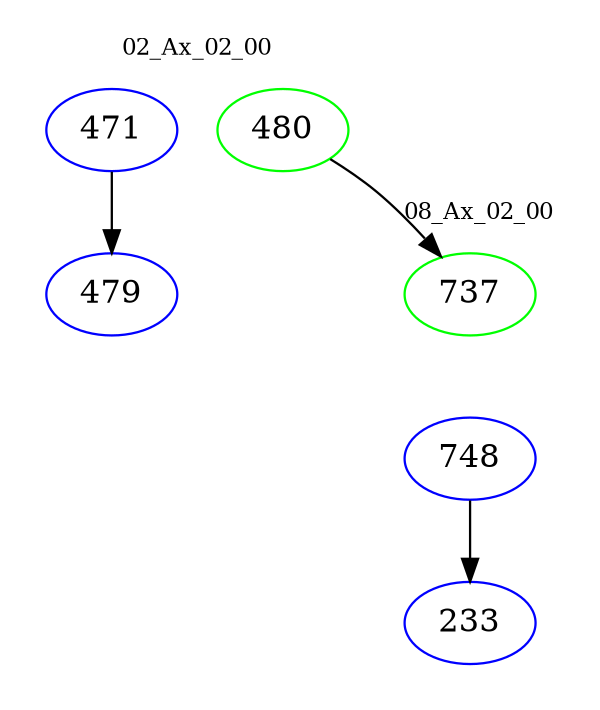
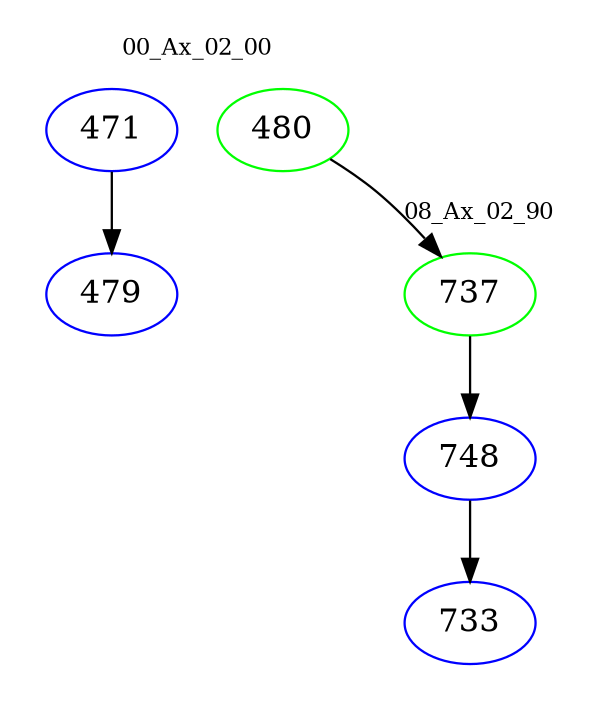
(197, 49) -> (197, 49)
(479, 213) -> (479, 213)
none -> (470, 365)
(470, 623) -> (470, 623)
